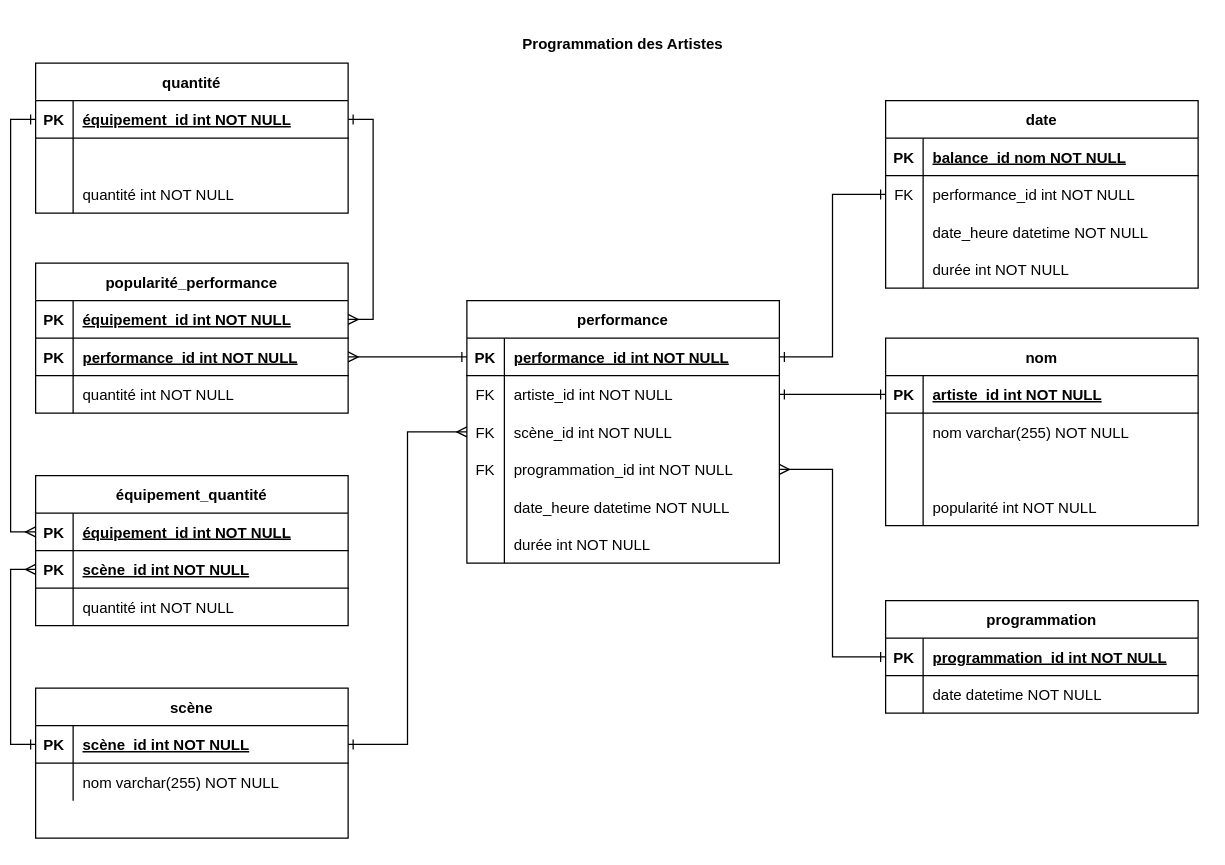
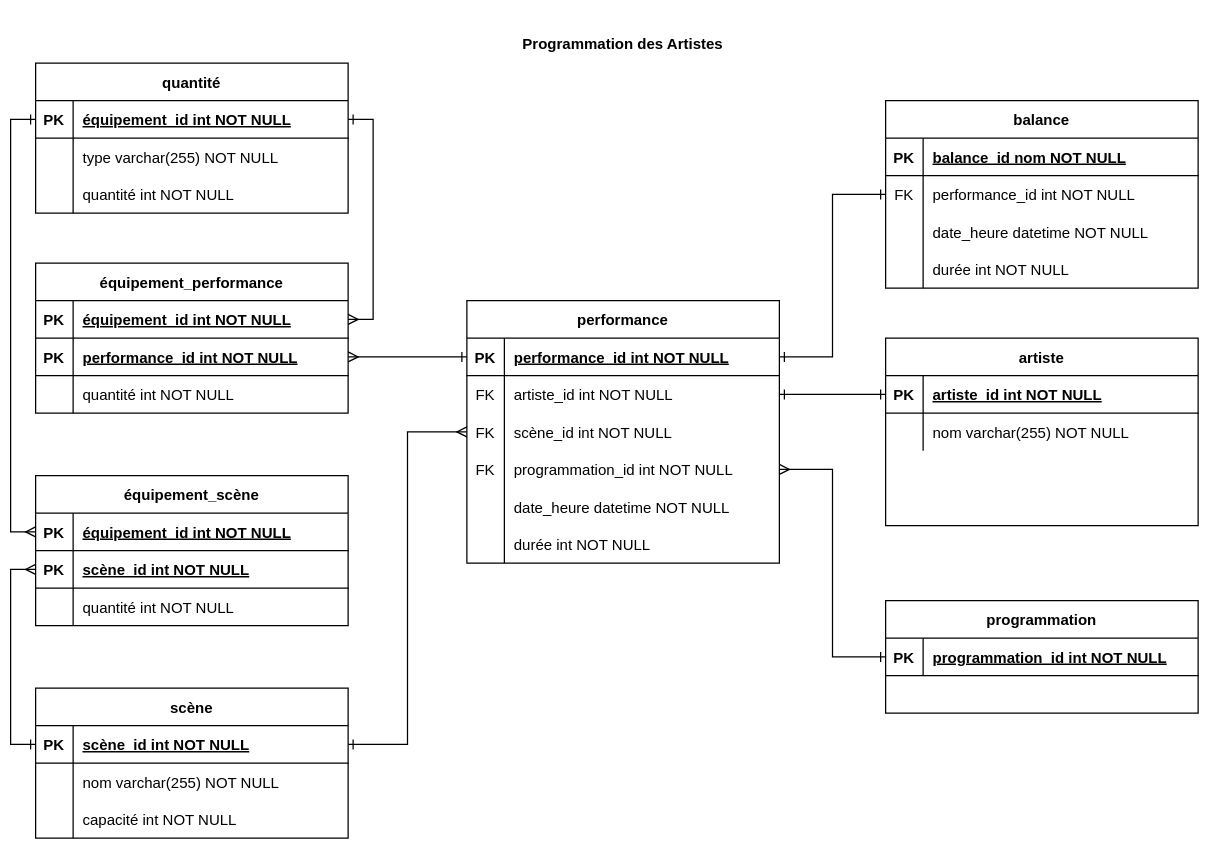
(1041, 120) -> (1041, 120)
none -> (211, 157)
(191, 283) -> (191, 283)
(1041, 358) -> (1041, 358)
(191, 495) -> (191, 495)
(1061, 507) -> none
(1061, 694) -> none
none -> (211, 819)
